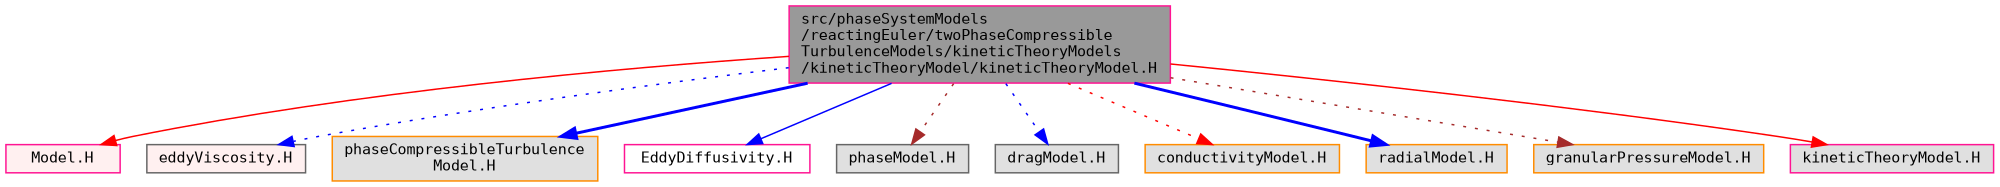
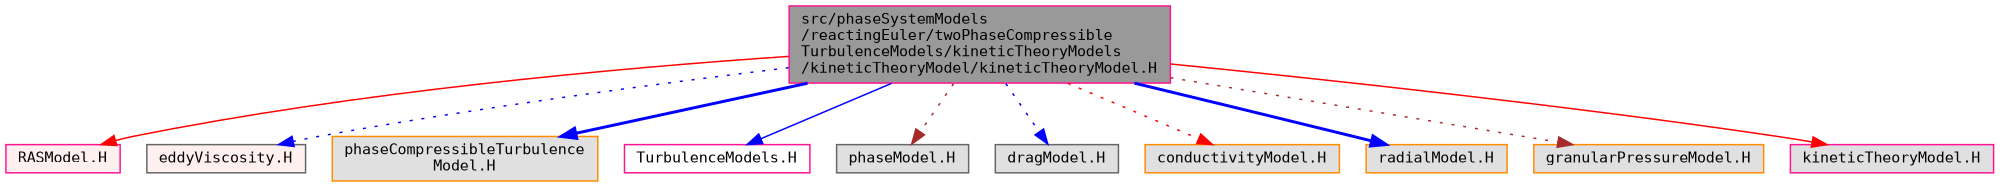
(63, 159) -> (63, 159)
(717, 159) -> (717, 159)
